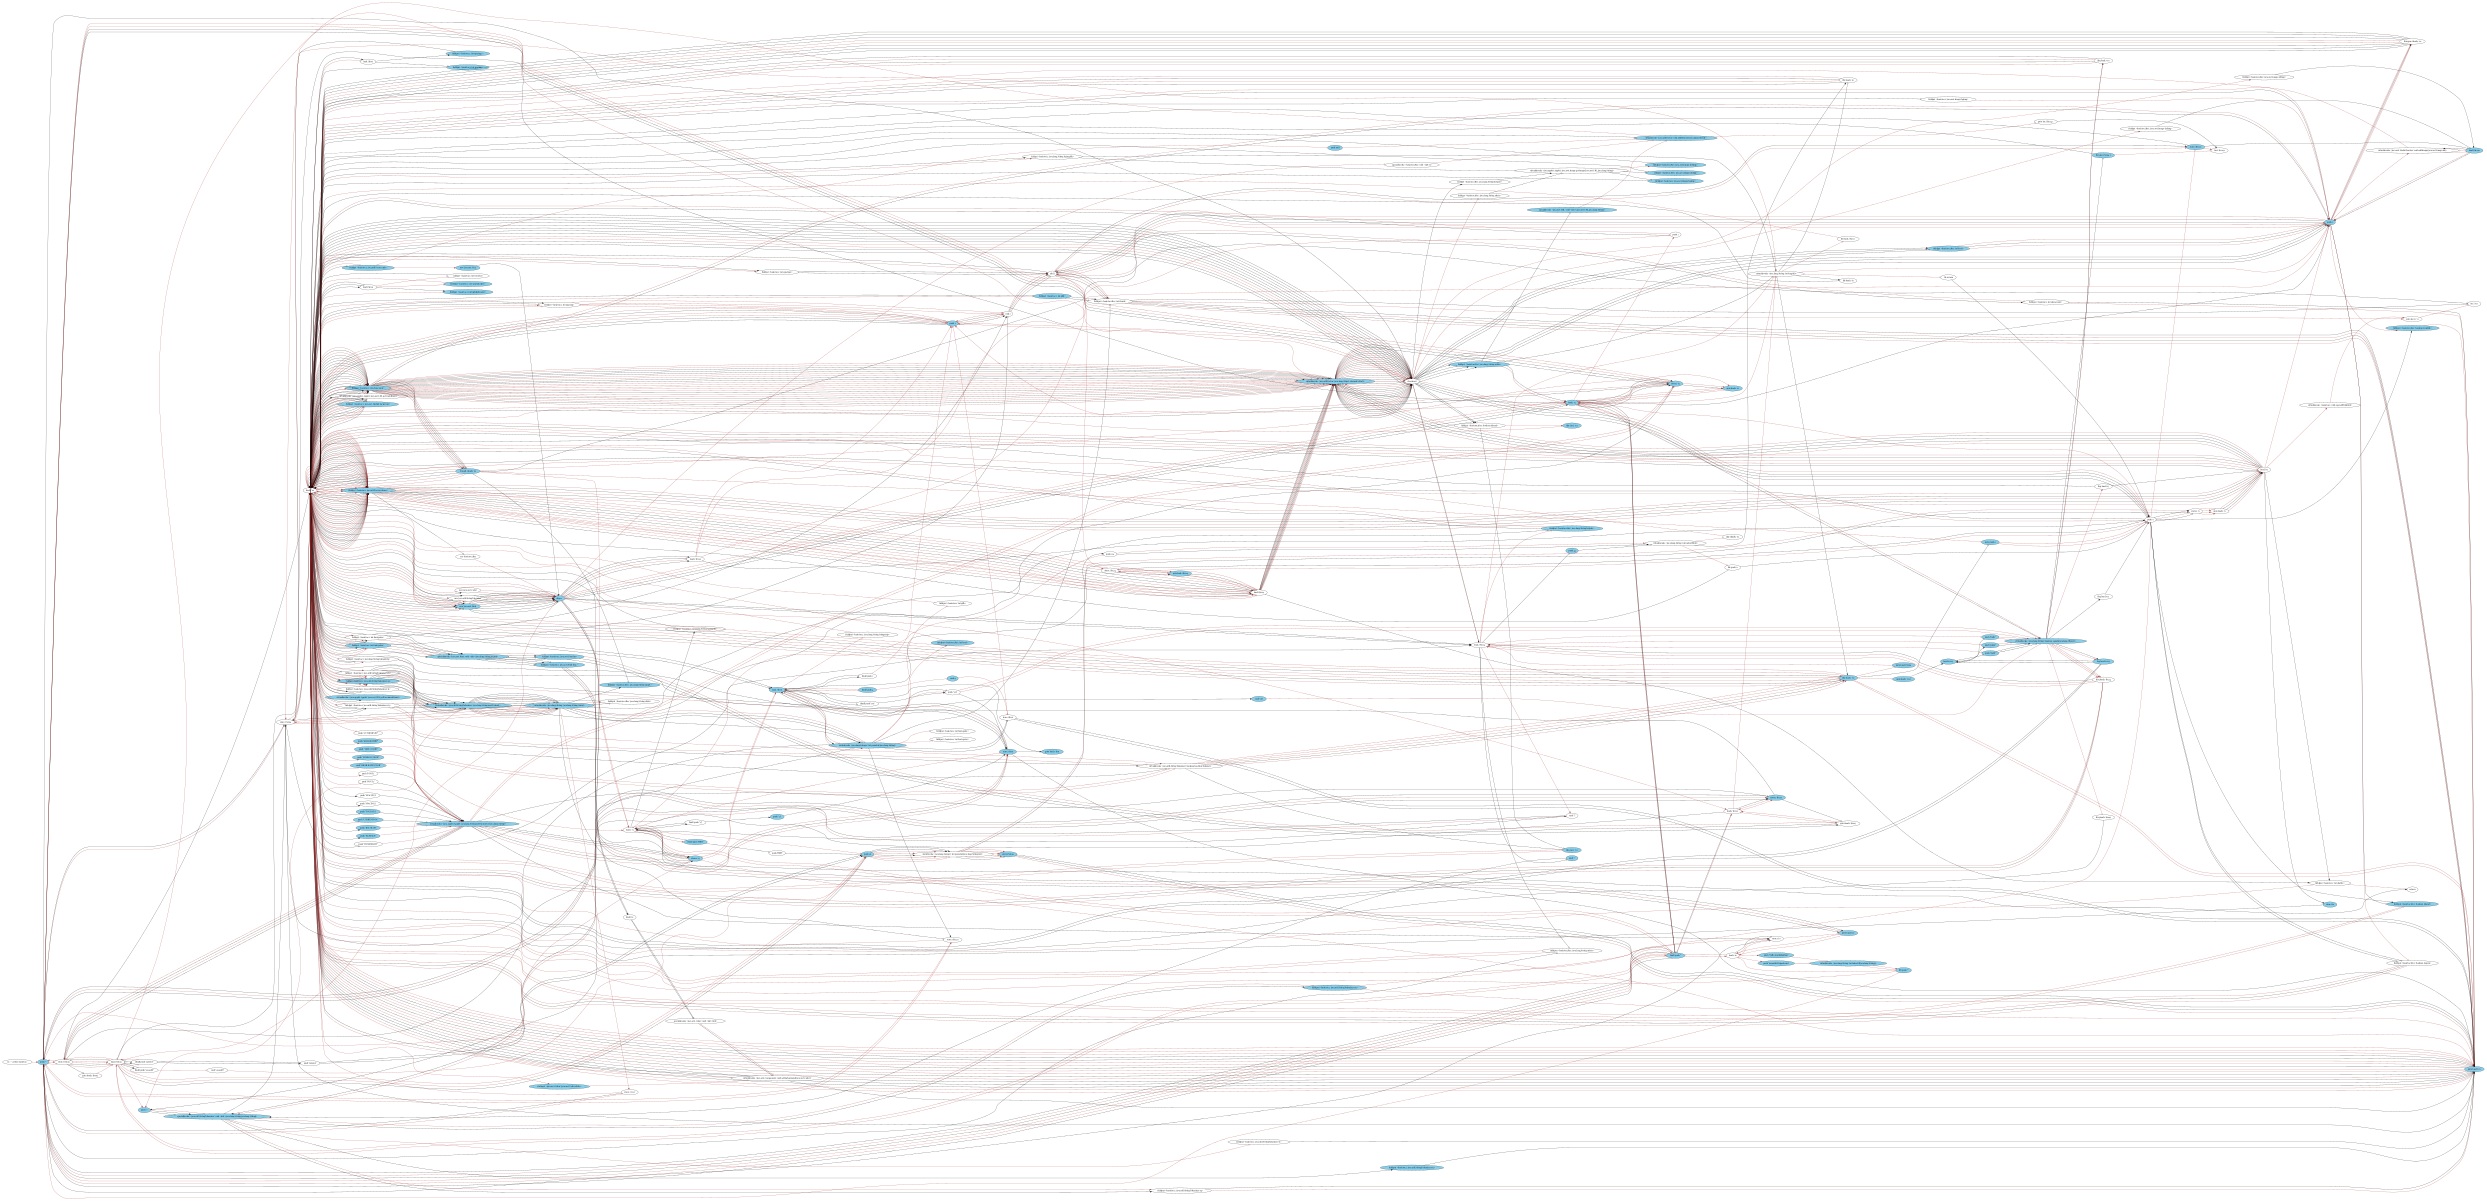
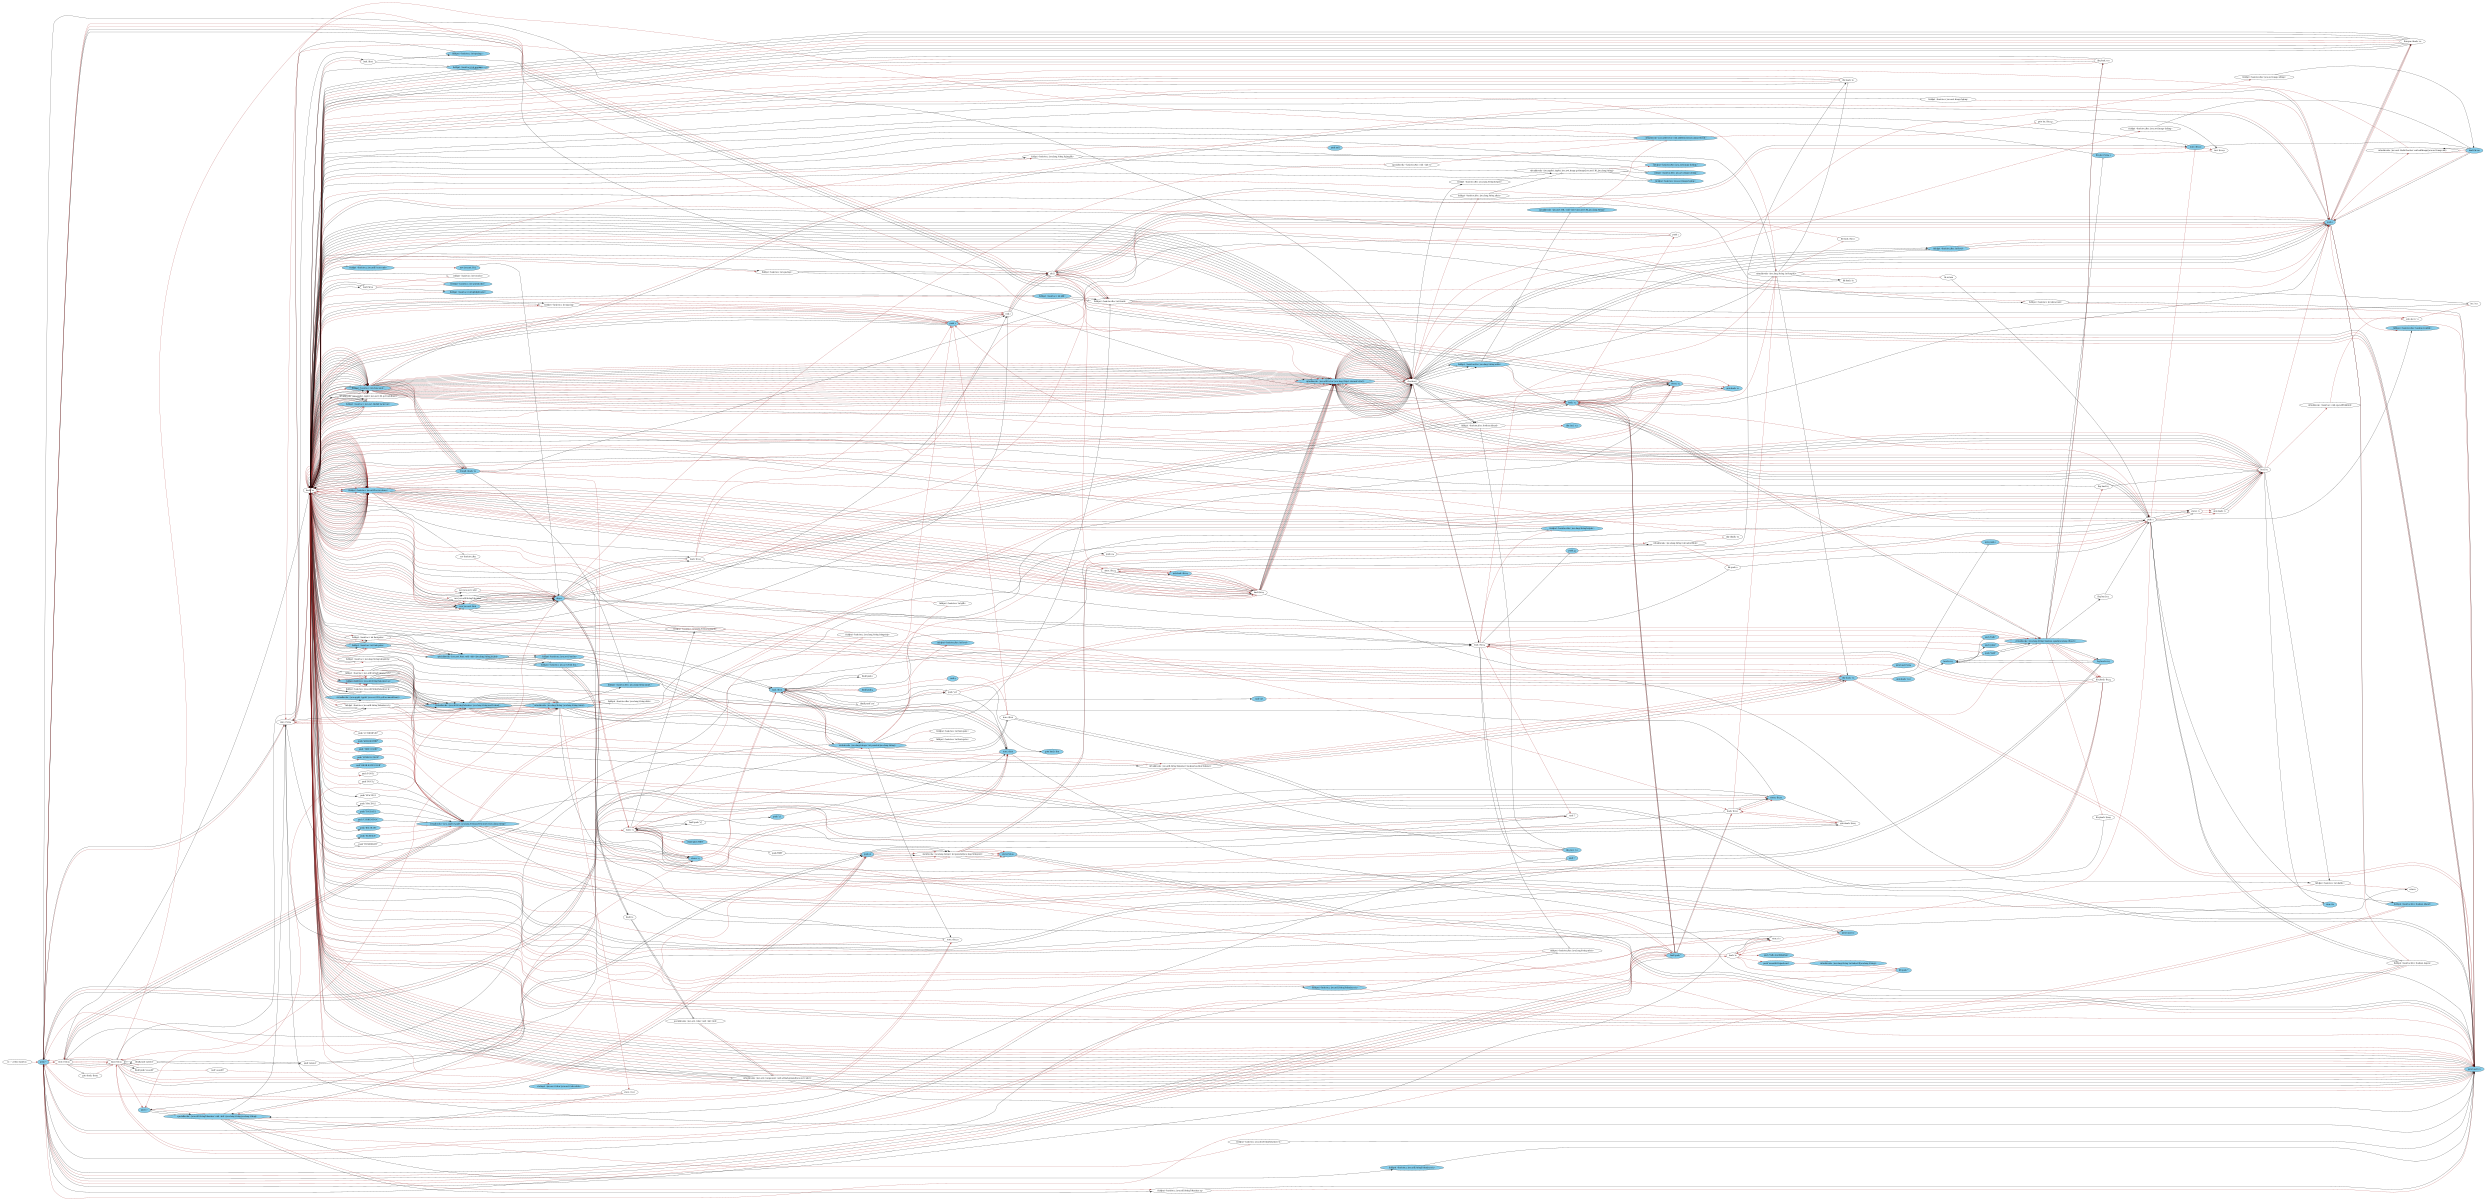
(471, 577) -> (472, 577)
